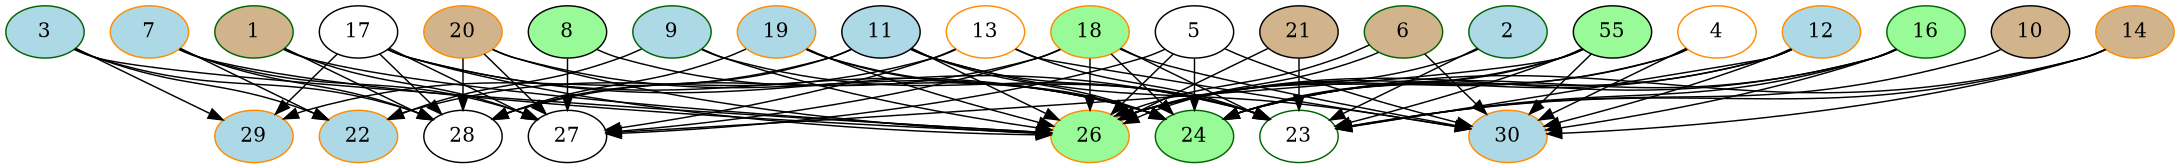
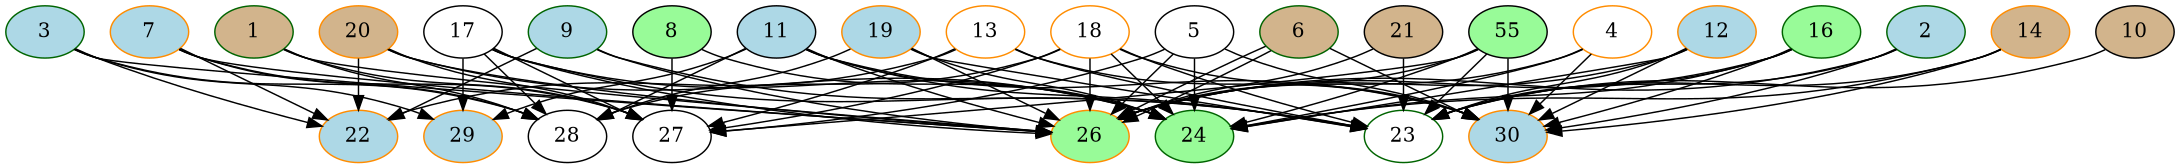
(1090, 32) -> (1090, 32)
(463, 77) -> (358, 77)
none -> (1680, 107)
